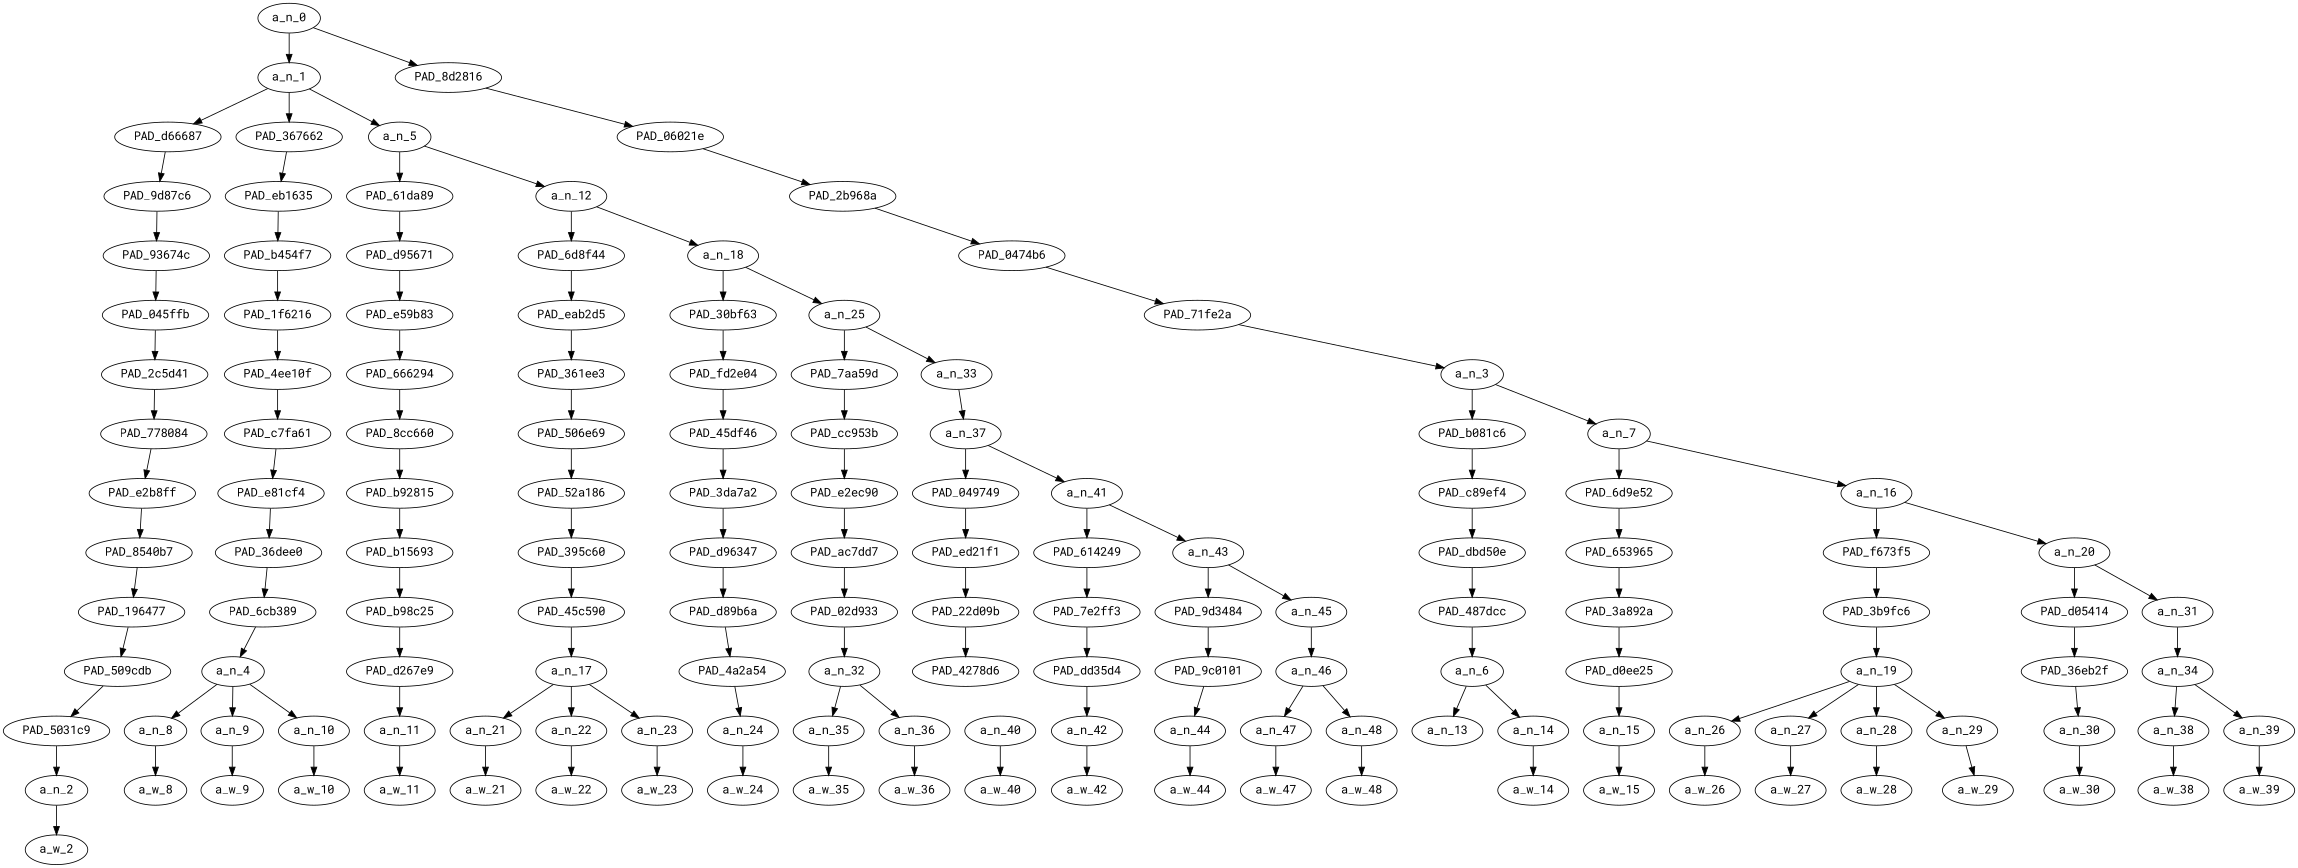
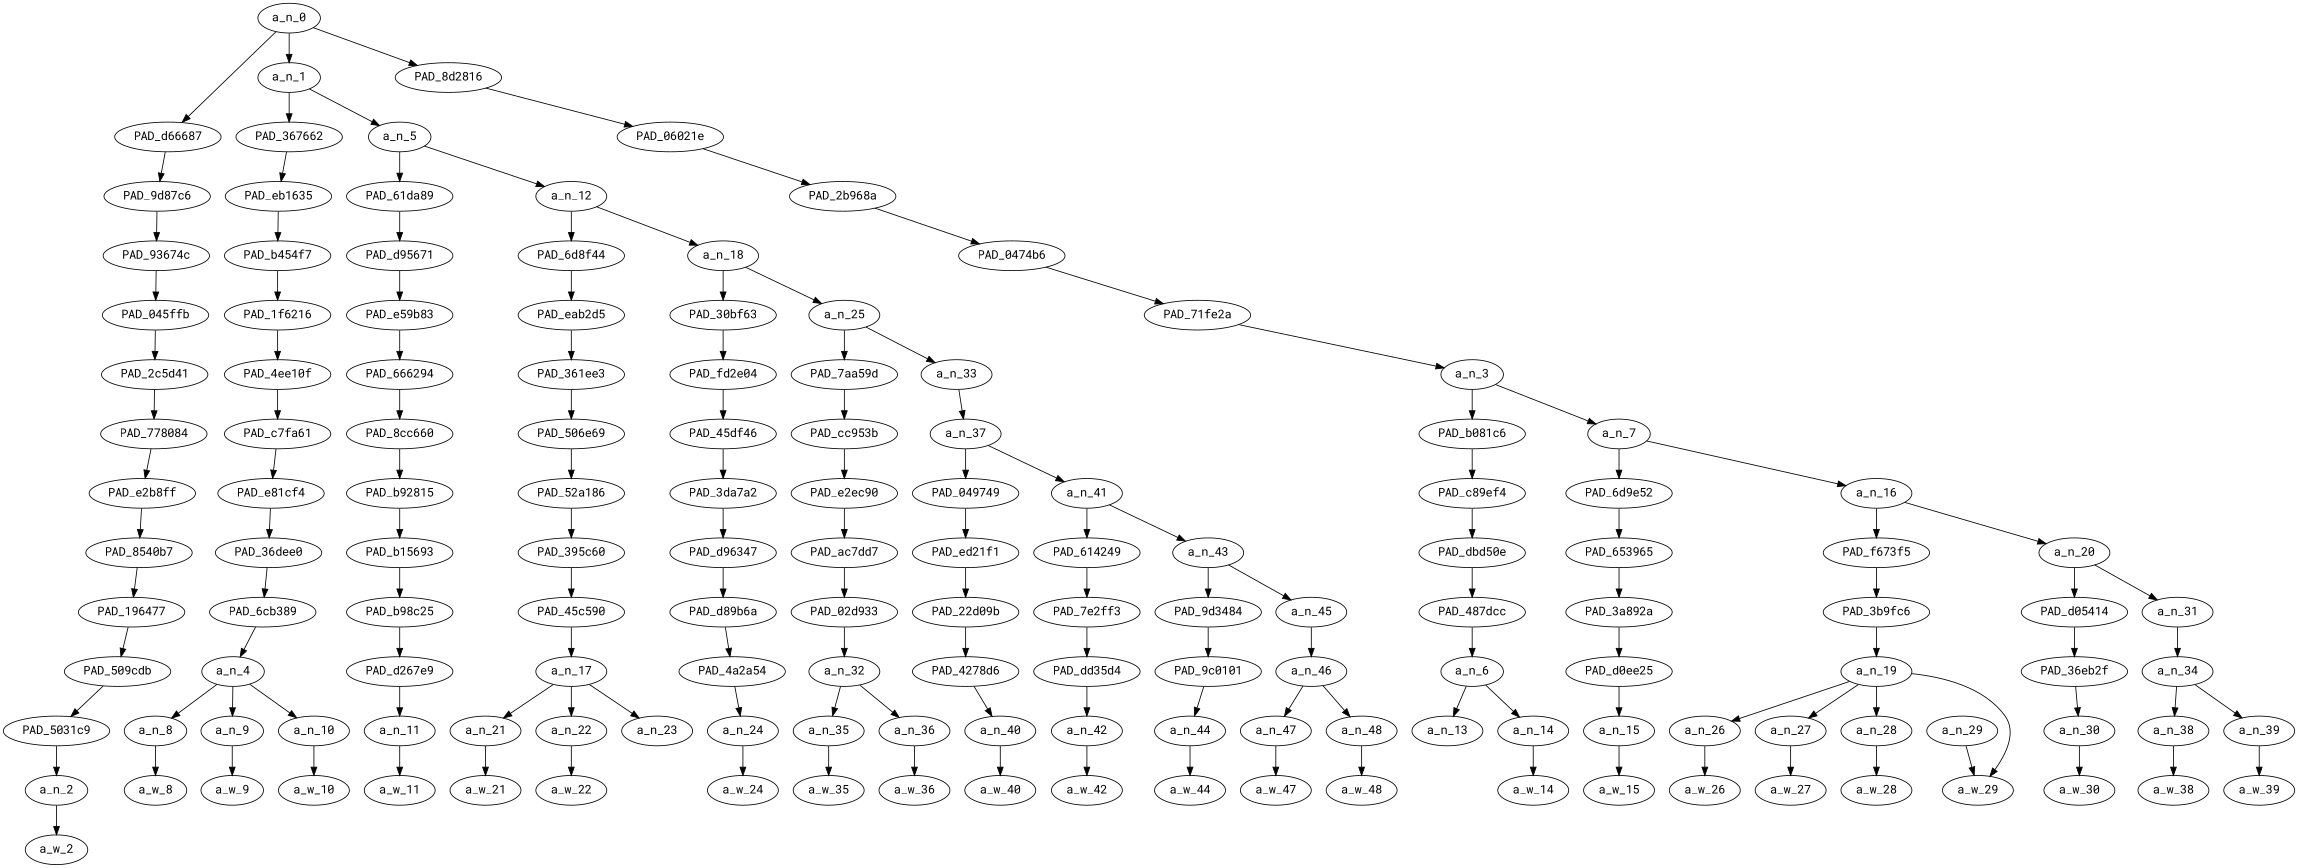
(234, 104) -> (232, 74)
none -> (981, 698)
(1916, 699) -> (1988, 699)
(657, 790) -> none
